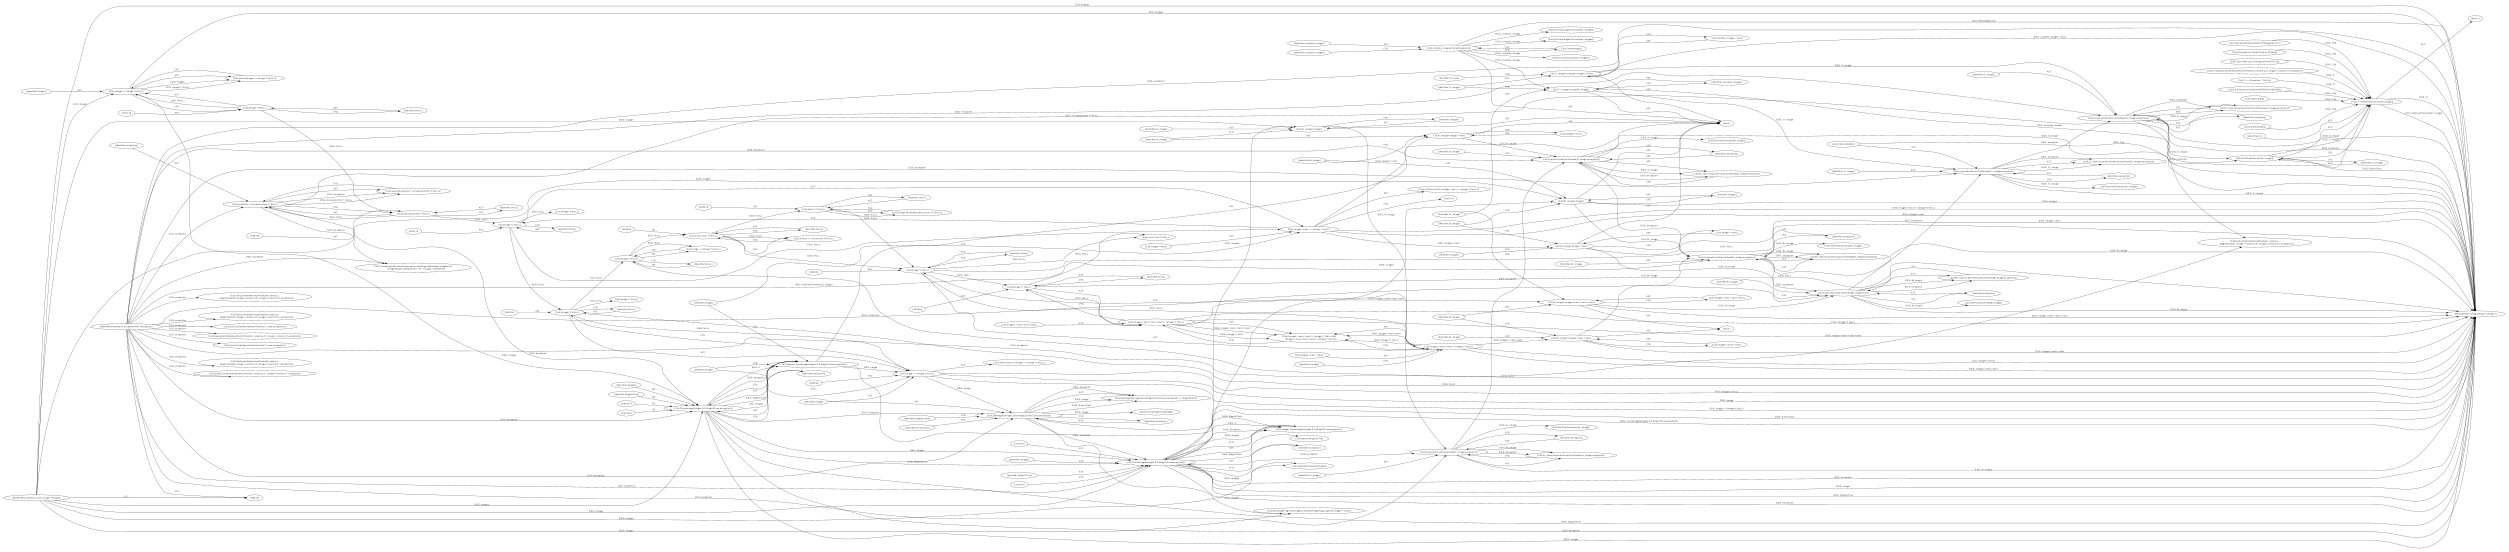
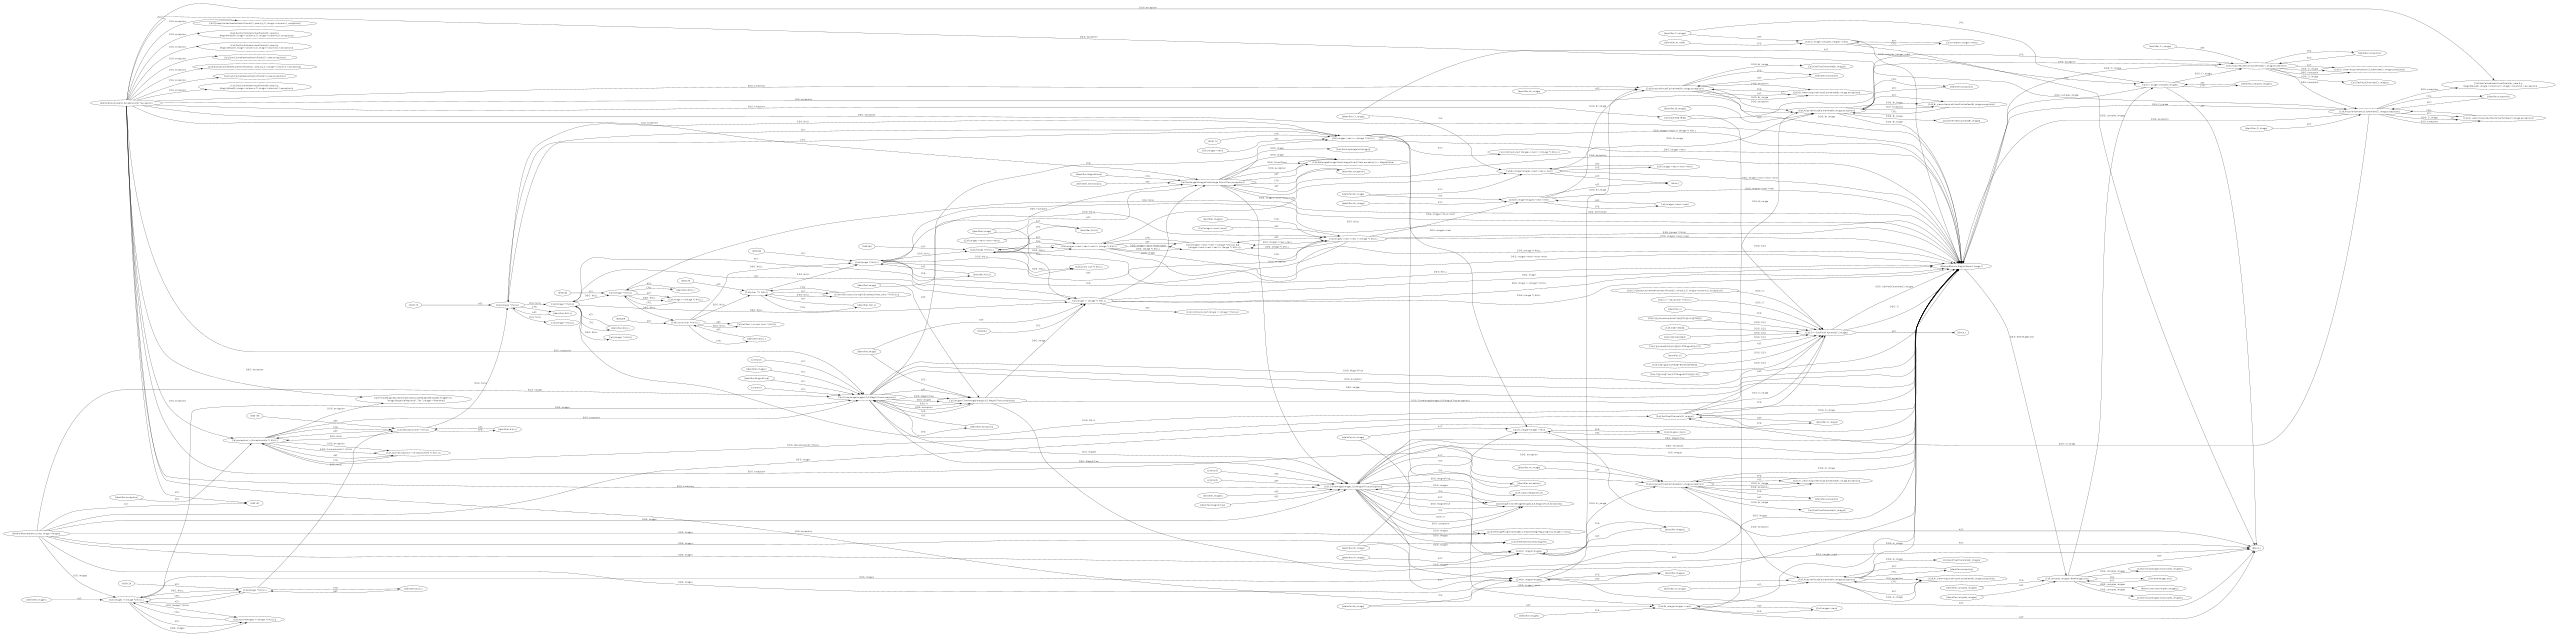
(2091, 22) -> (2029, 415)
(1571, 49) -> (2160, 579)
(1864, 67) -> none
(1508, 147) -> none
(997, 169) -> (906, 107)
(2372, 169) -> (1827, 410)
(1379, 210) -> (1274, 135)
(917, 213) -> (867, 295)
(413, 214) -> (413, 430)
(1622, 228) -> none
(756, 241) -> none
(814, 285) -> (757, 86)
none -> (563, 293)
(1843, 293) -> (1827, 111)
none -> (1675, 309)
(509, 312) -> none
